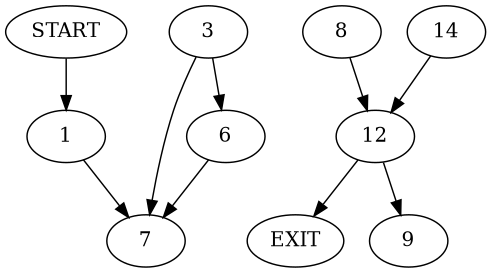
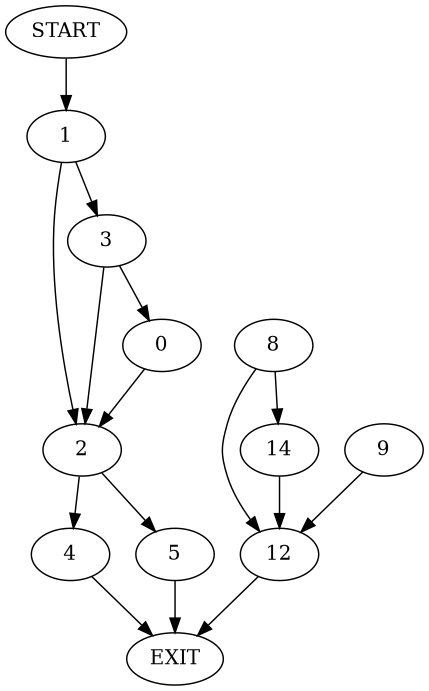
(226, 136) -> (162, 345)
none -> (84, 182)
(390, 182) -> (337, 497)
(146, 241) -> (82, 450)
none -> (276, 391)
none -> (71, 554)
none -> (175, 554)
